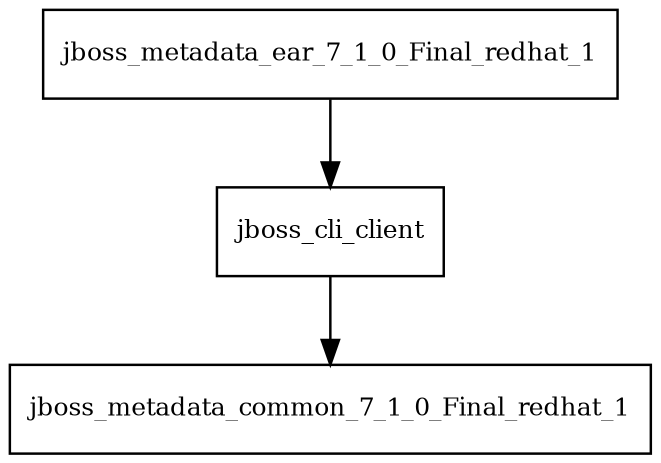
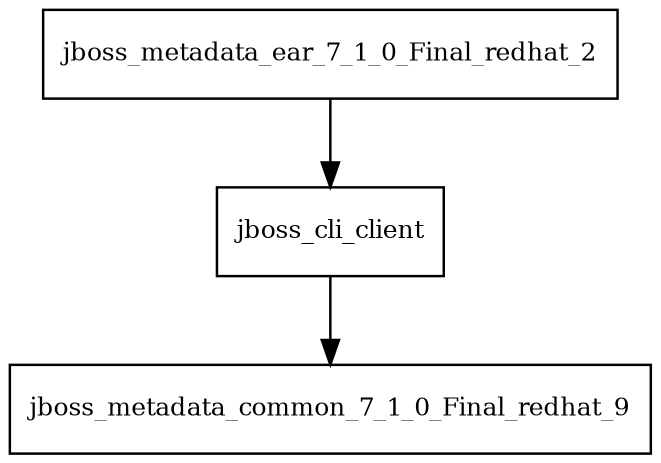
(330, 54) -> (330, 54)
(330, 409) -> (330, 409)
